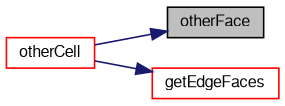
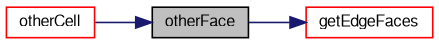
(115, 65) -> (269, 22)
